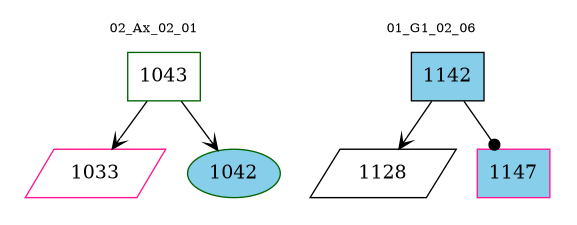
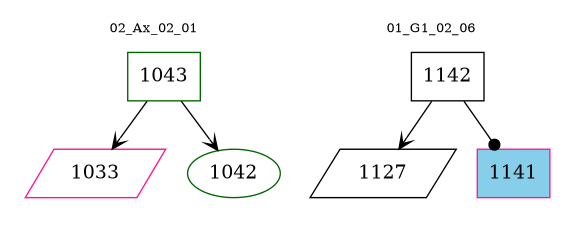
(448, 77) -> (448, 77)
(234, 173) -> (234, 173)
(383, 173) -> (383, 173)
(514, 173) -> (514, 173)
